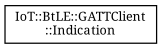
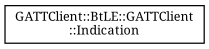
(81, 24) -> (105, 24)
